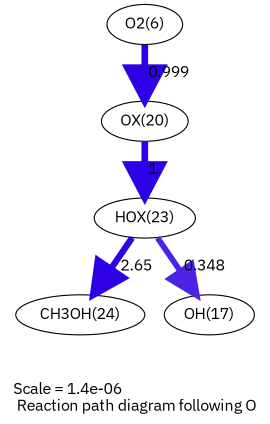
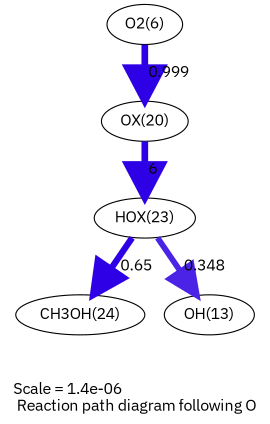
(151, 170) -> (151, 170)
(135, 266) -> (135, 266)
(209, 315) -> (209, 315)
